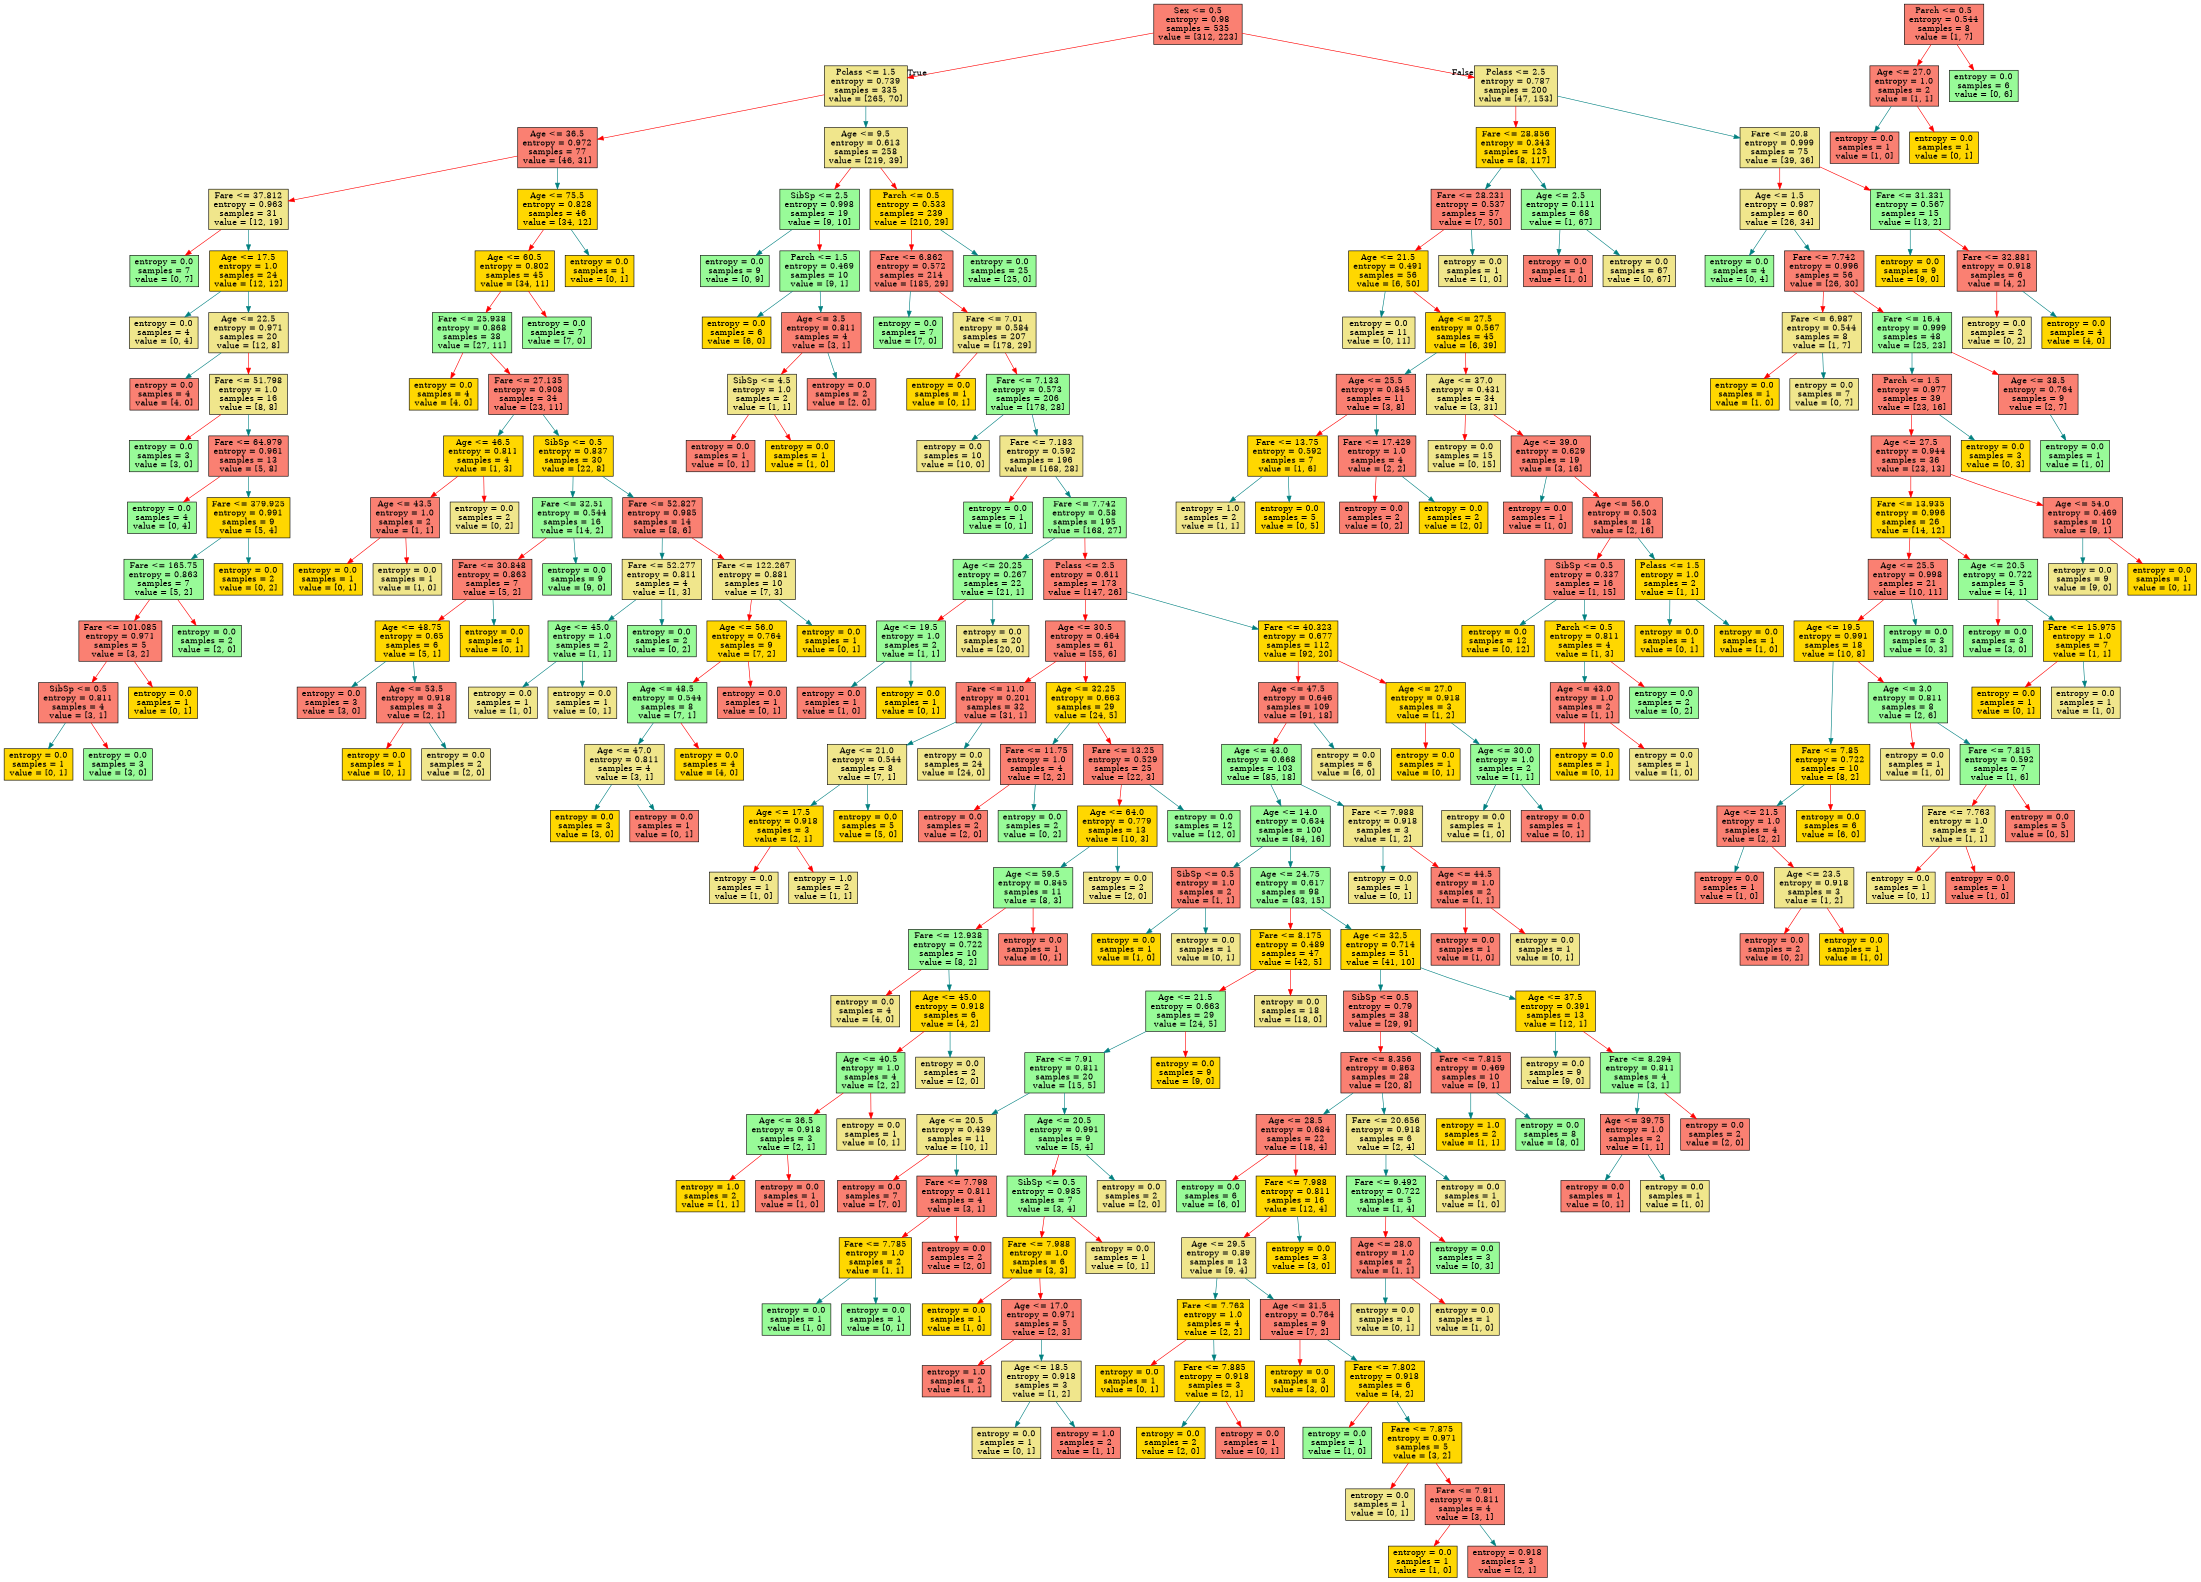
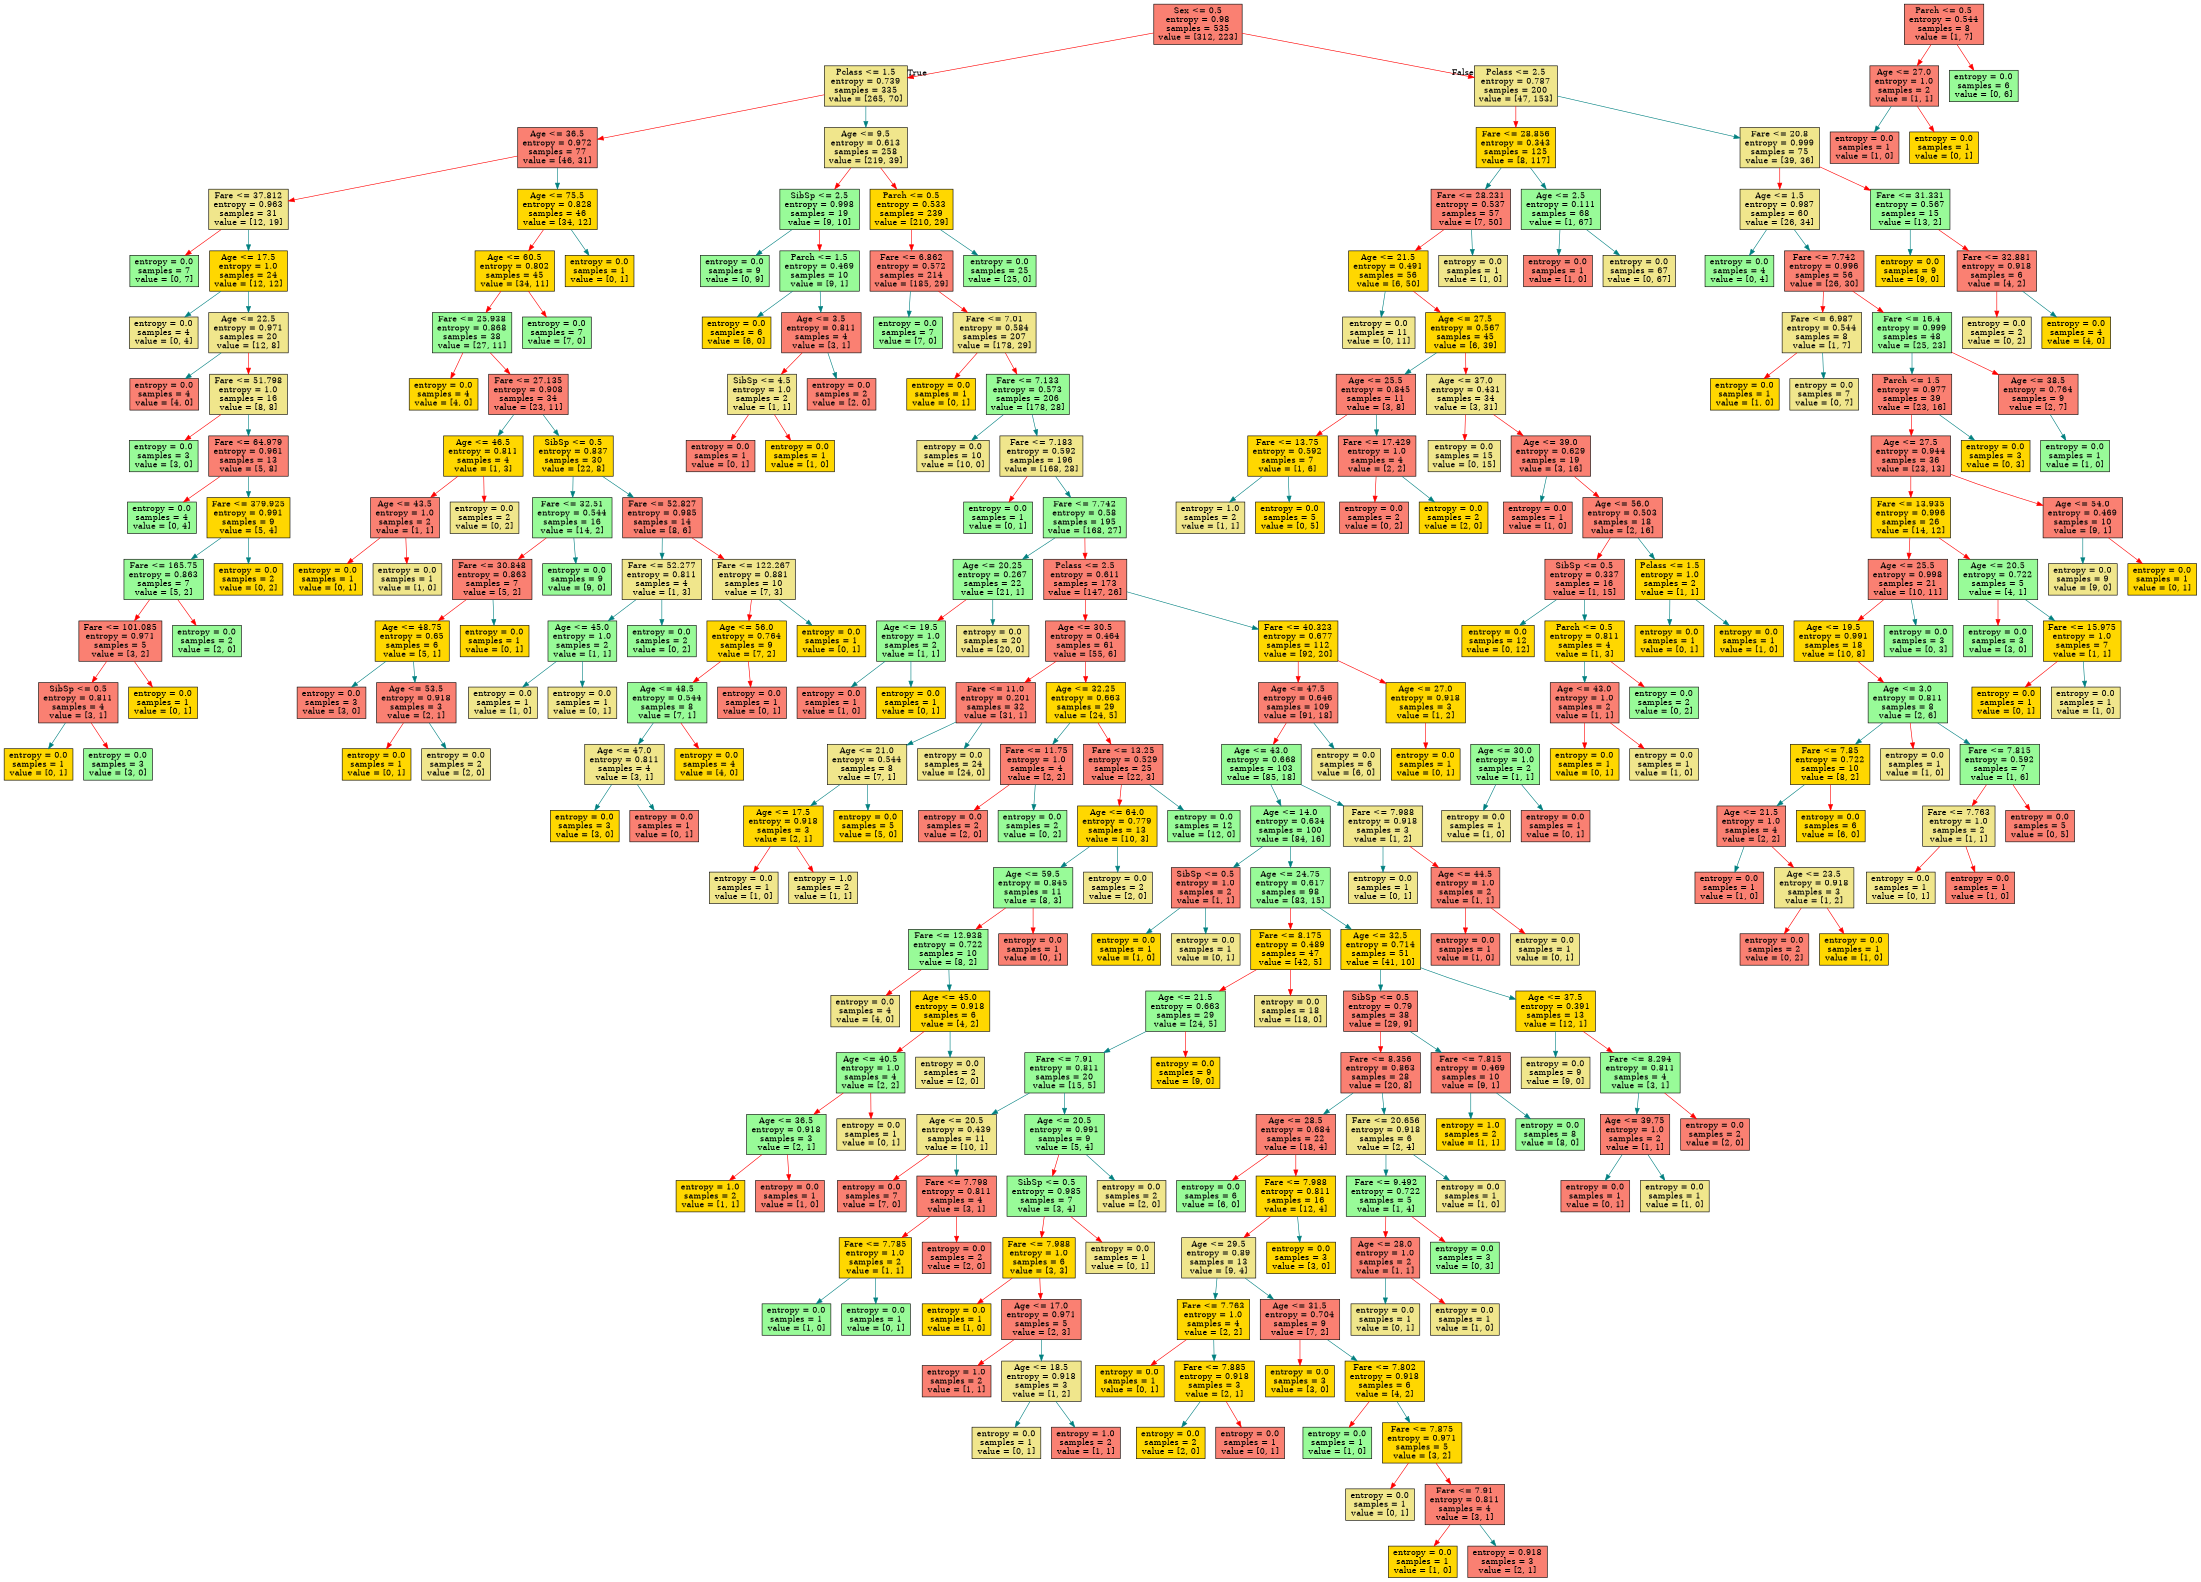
(1832, 700) -> (1871, 732)
(1463, 732) -> none
(1300, 1320) -> (1300, 1320)
